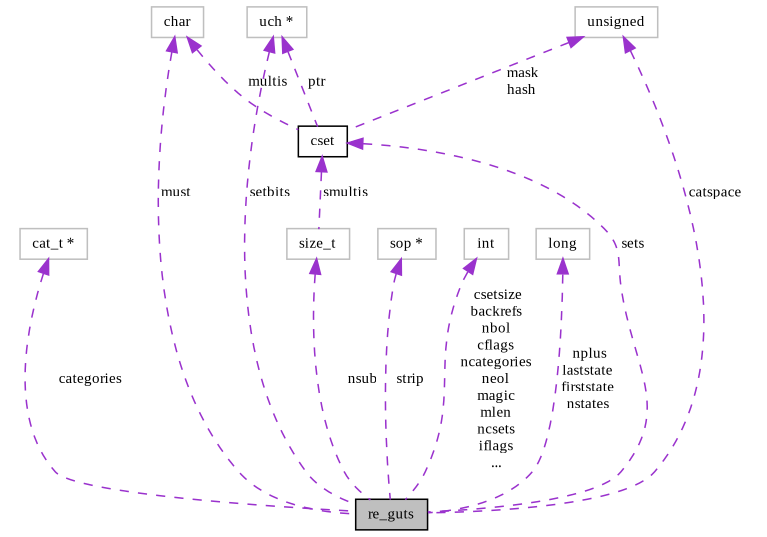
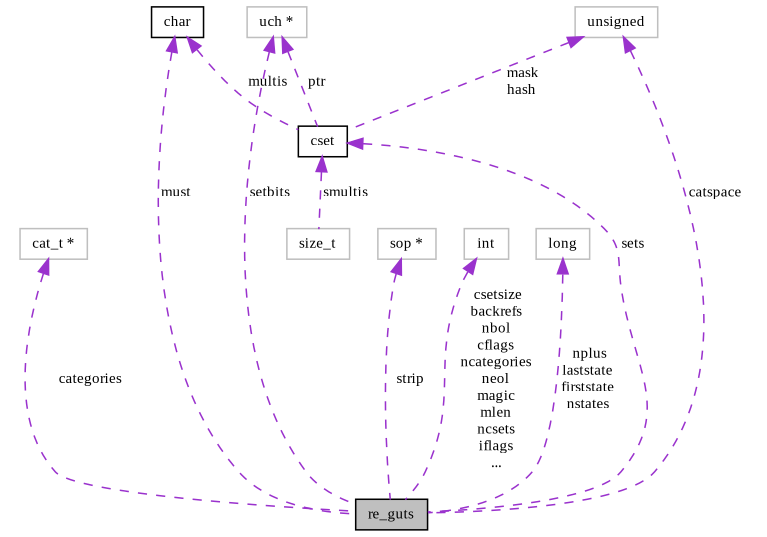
(178, 22) -> (178, 22)
(320, 394) -> none
